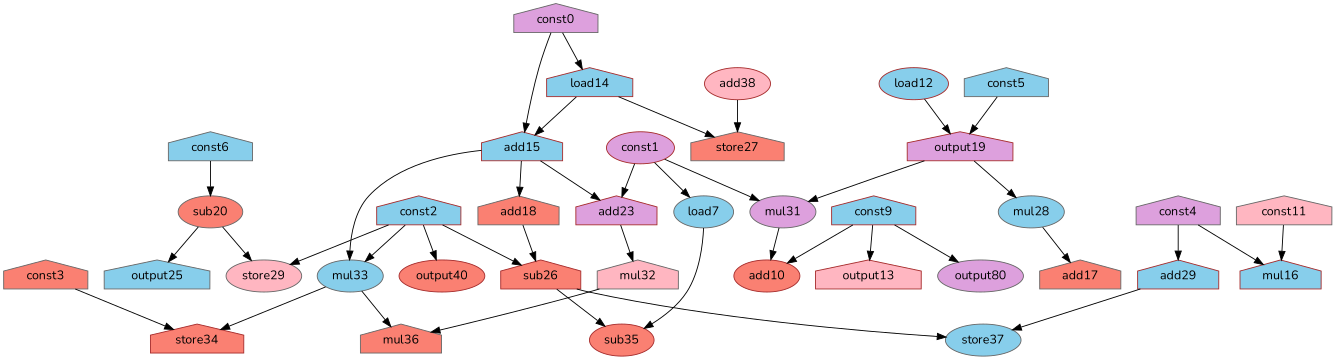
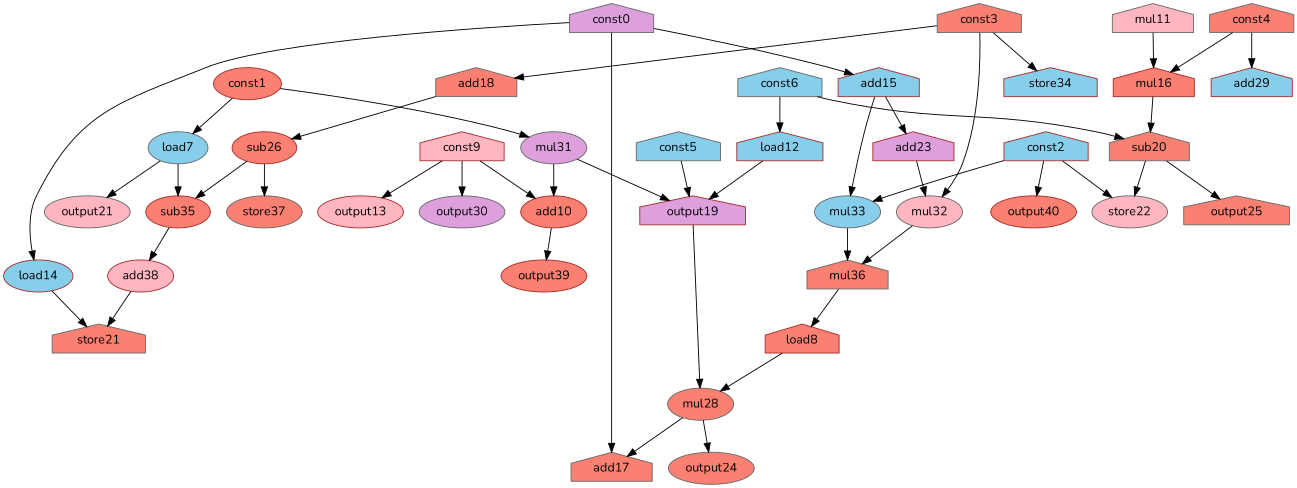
(590, 84) -> (38, 276)
(914, 84) -> (780, 148)
none -> (780, 110)
none -> (976, 110)
none -> (1152, 110)
(559, 113) -> none
(640, 148) -> (247, 84)
(738, 148) -> (99, 340)
(521, 174) -> (730, 51)
(630, 176) -> none
(871, 179) -> (619, 178)
none -> (87, 212)
(210, 212) -> (1149, 148)
(874, 212) -> (462, 148)
(1031, 212) -> (701, 404)
(1178, 212) -> (1252, 20)
(1284, 212) -> (1153, 20)
none -> (612, 238)
none -> (162, 240)
(478, 243) -> none
(157, 276) -> (1237, 212)
(264, 276) -> (1130, 212)
(541, 276) -> (264, 148)
none -> (544, 276)
(638, 276) -> (929, 212)
(868, 276) -> (361, 212)
(981, 276) -> (462, 212)
(1281, 276) -> (1154, 84)
(277, 307) -> none
(1081, 308) -> none
(197, 340) -> (1051, 84)
none -> (802, 340)
(983, 340) -> (264, 212)
none -> (711, 468)
